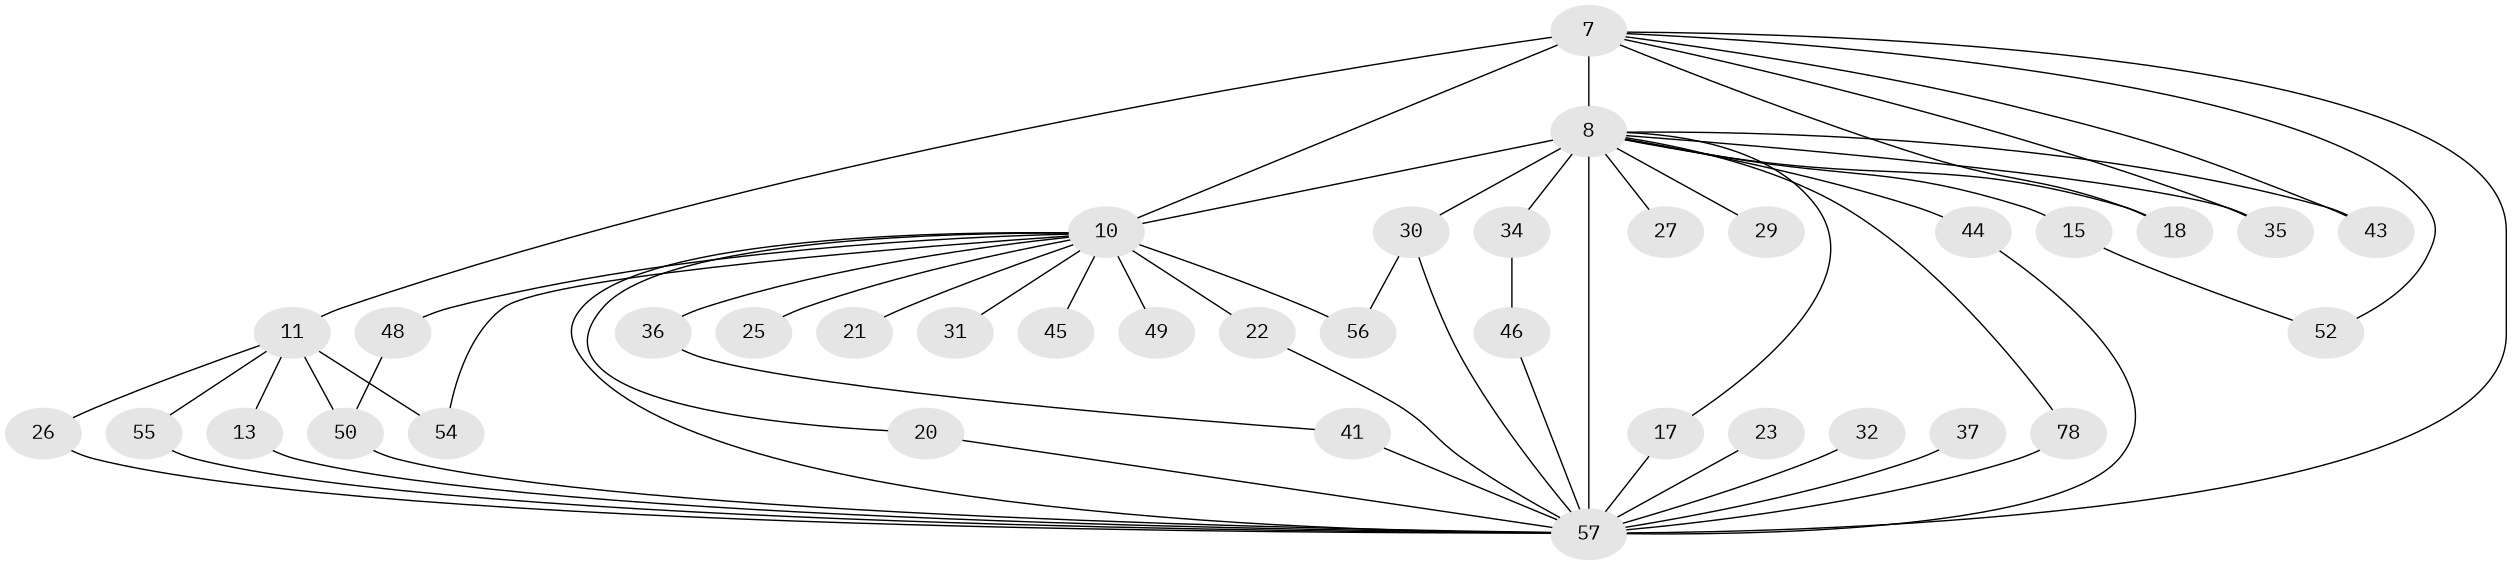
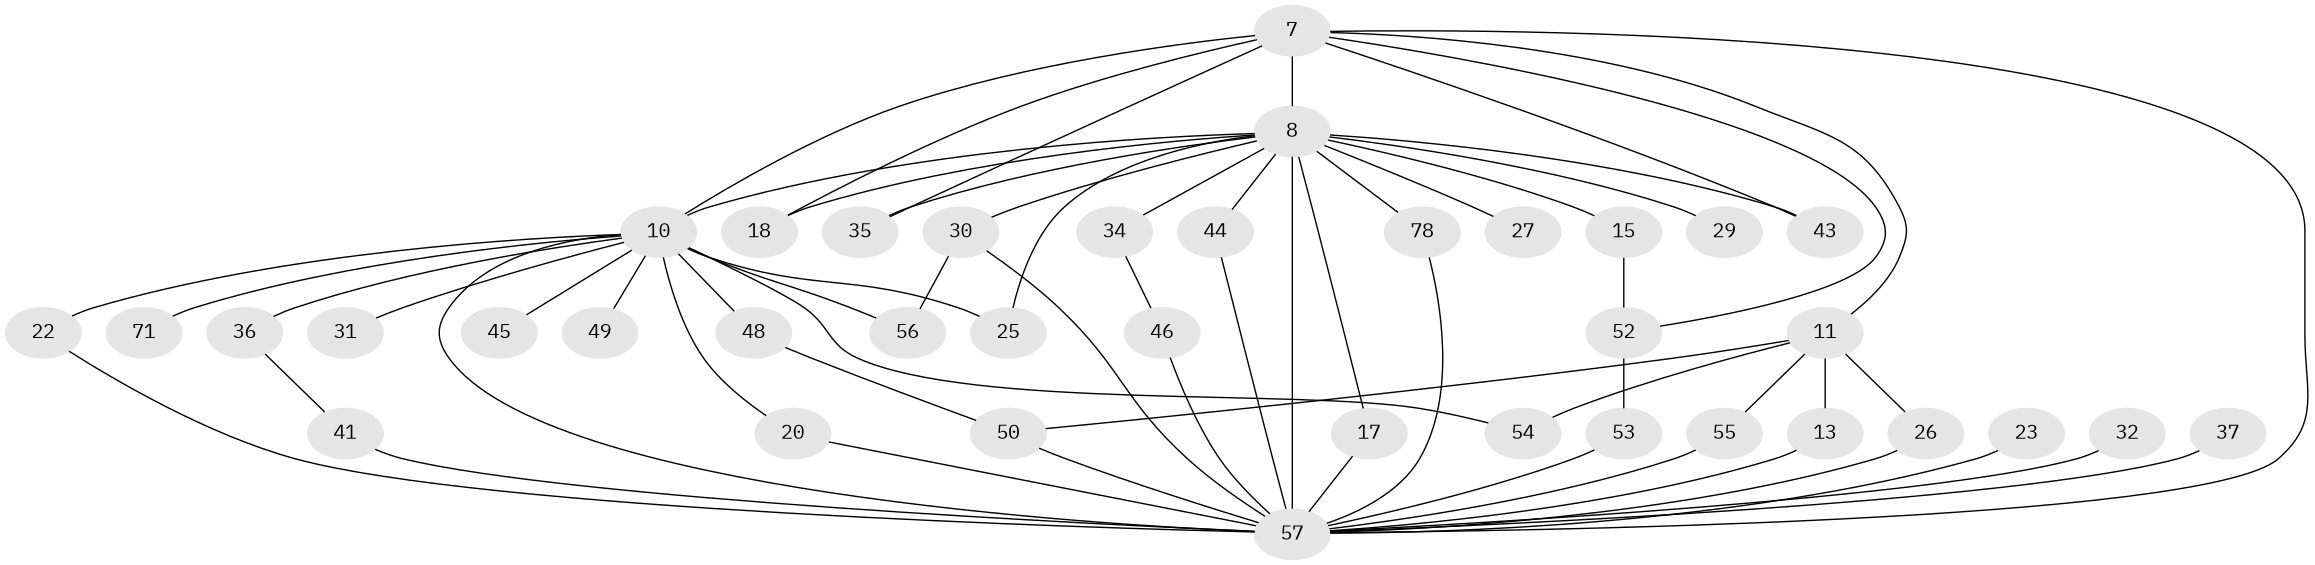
none -> (1075, 199)
(855, 333) -> (144, 333)
none -> (1624, 434)
